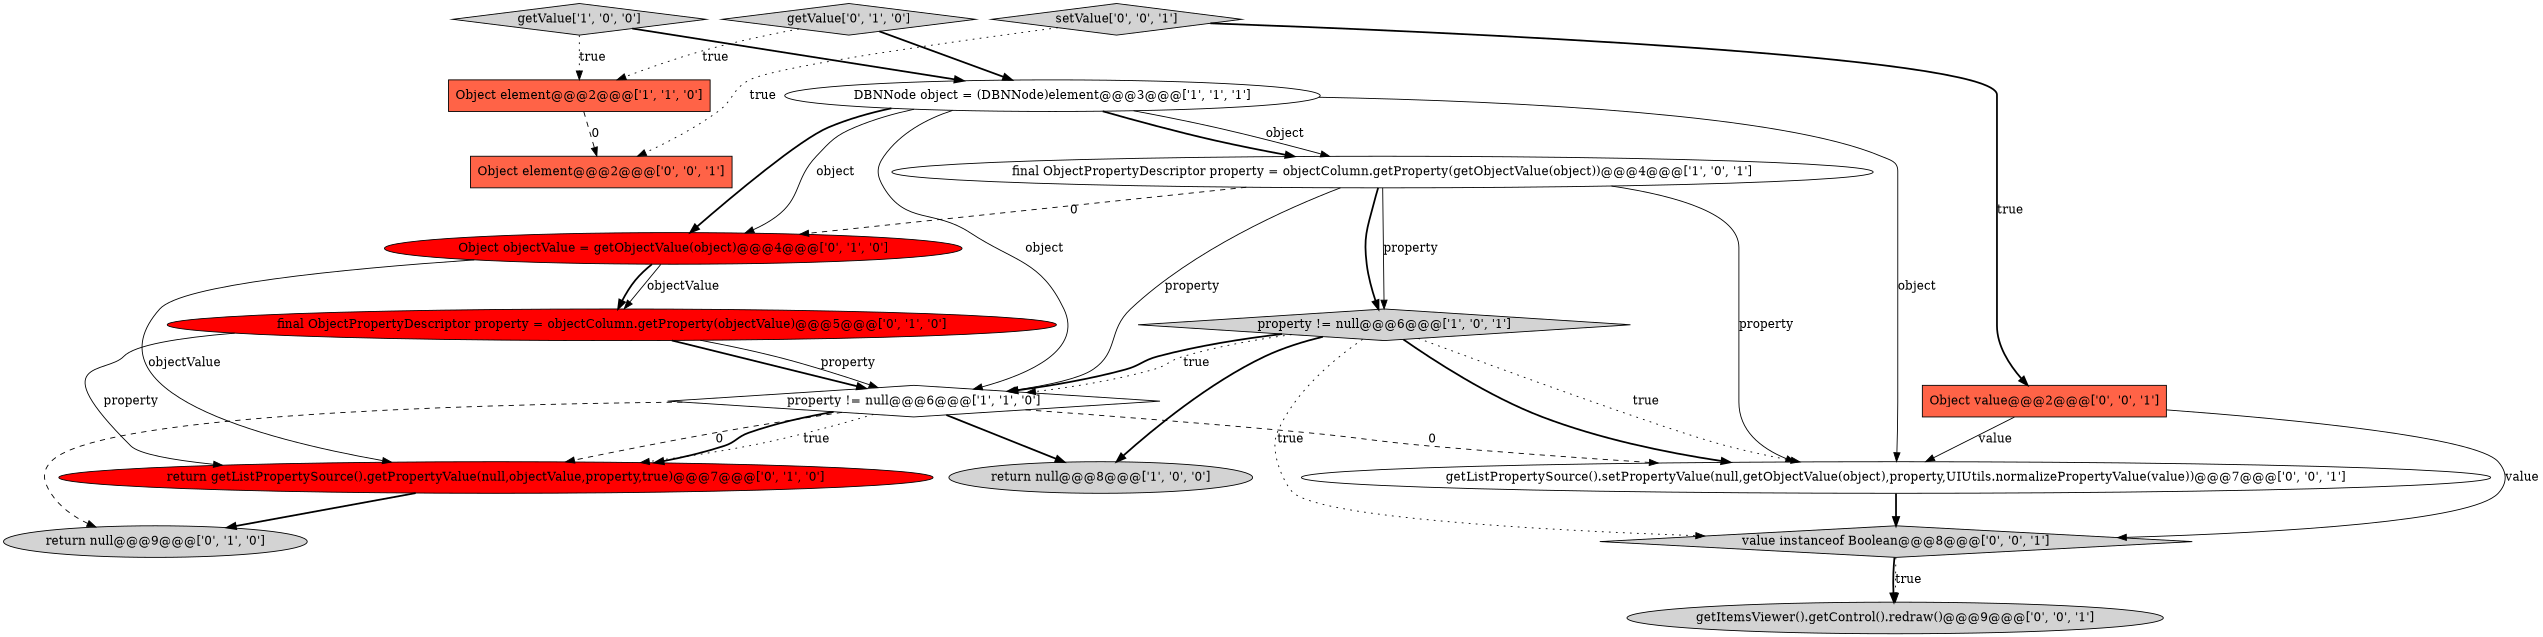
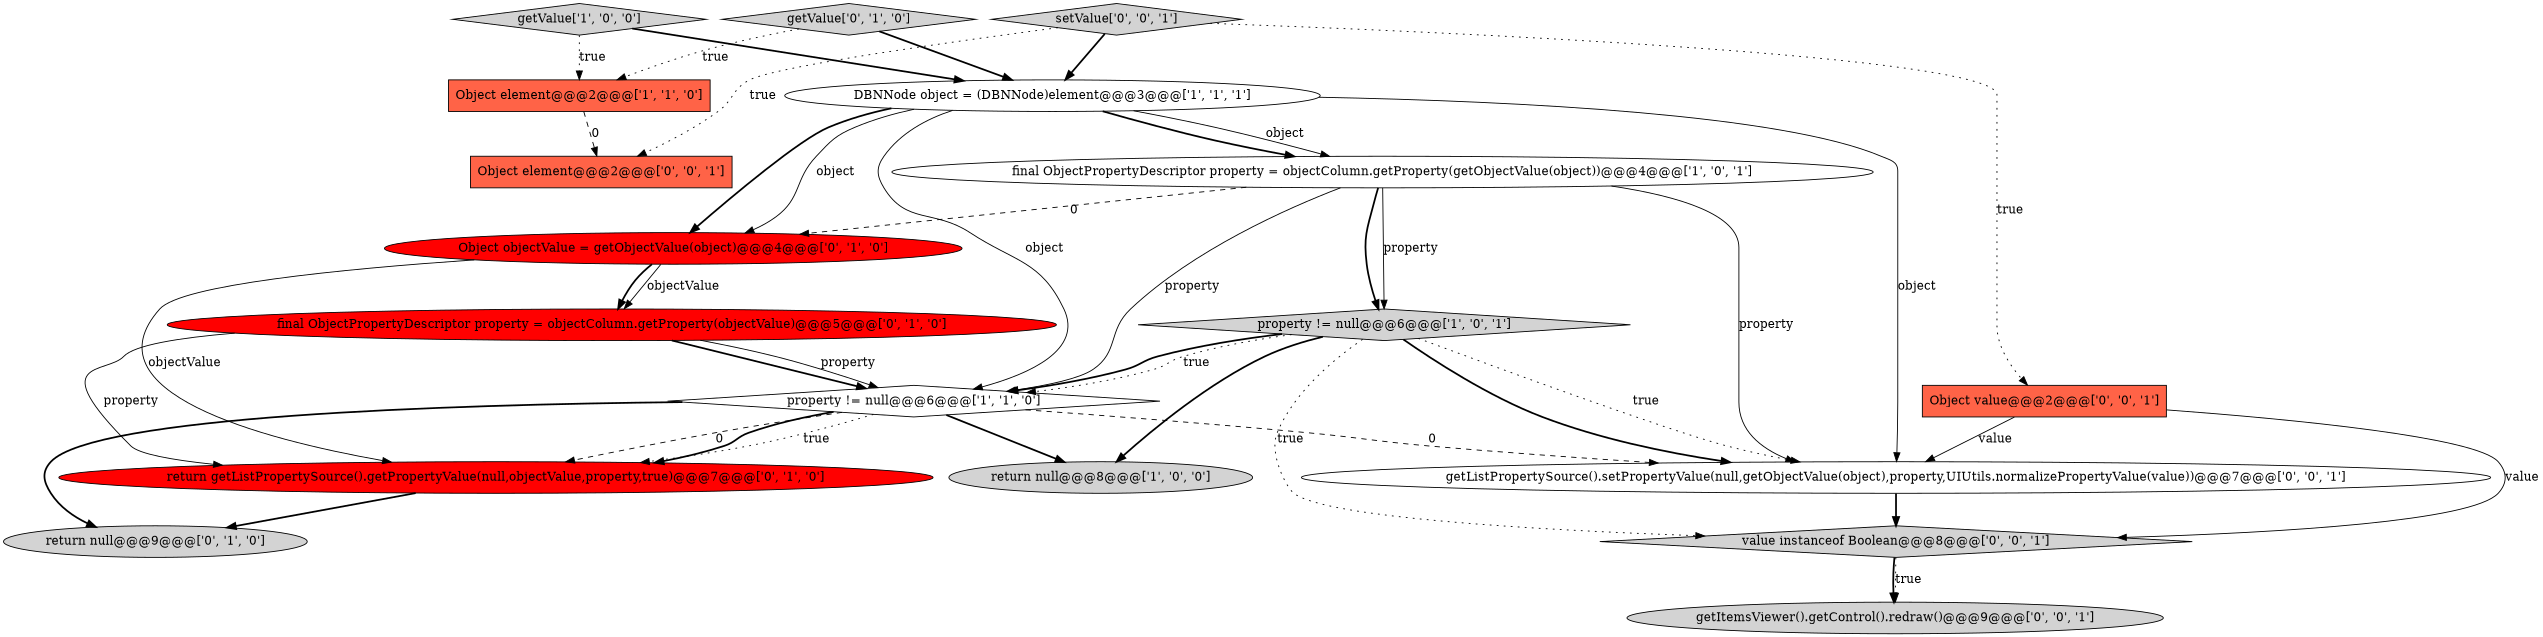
none -> (1088, 53)
(1751, 53) -> (1751, 53)
(322, 414) -> (322, 414)
